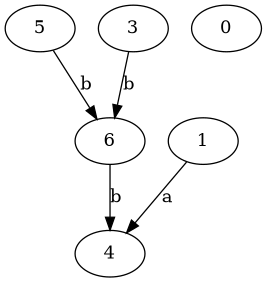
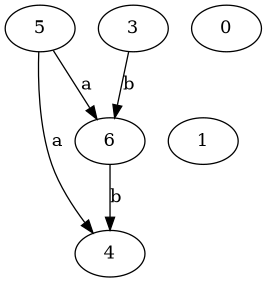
(87, 85) -> (87, 85)
(161, 192) -> (46, 142)
